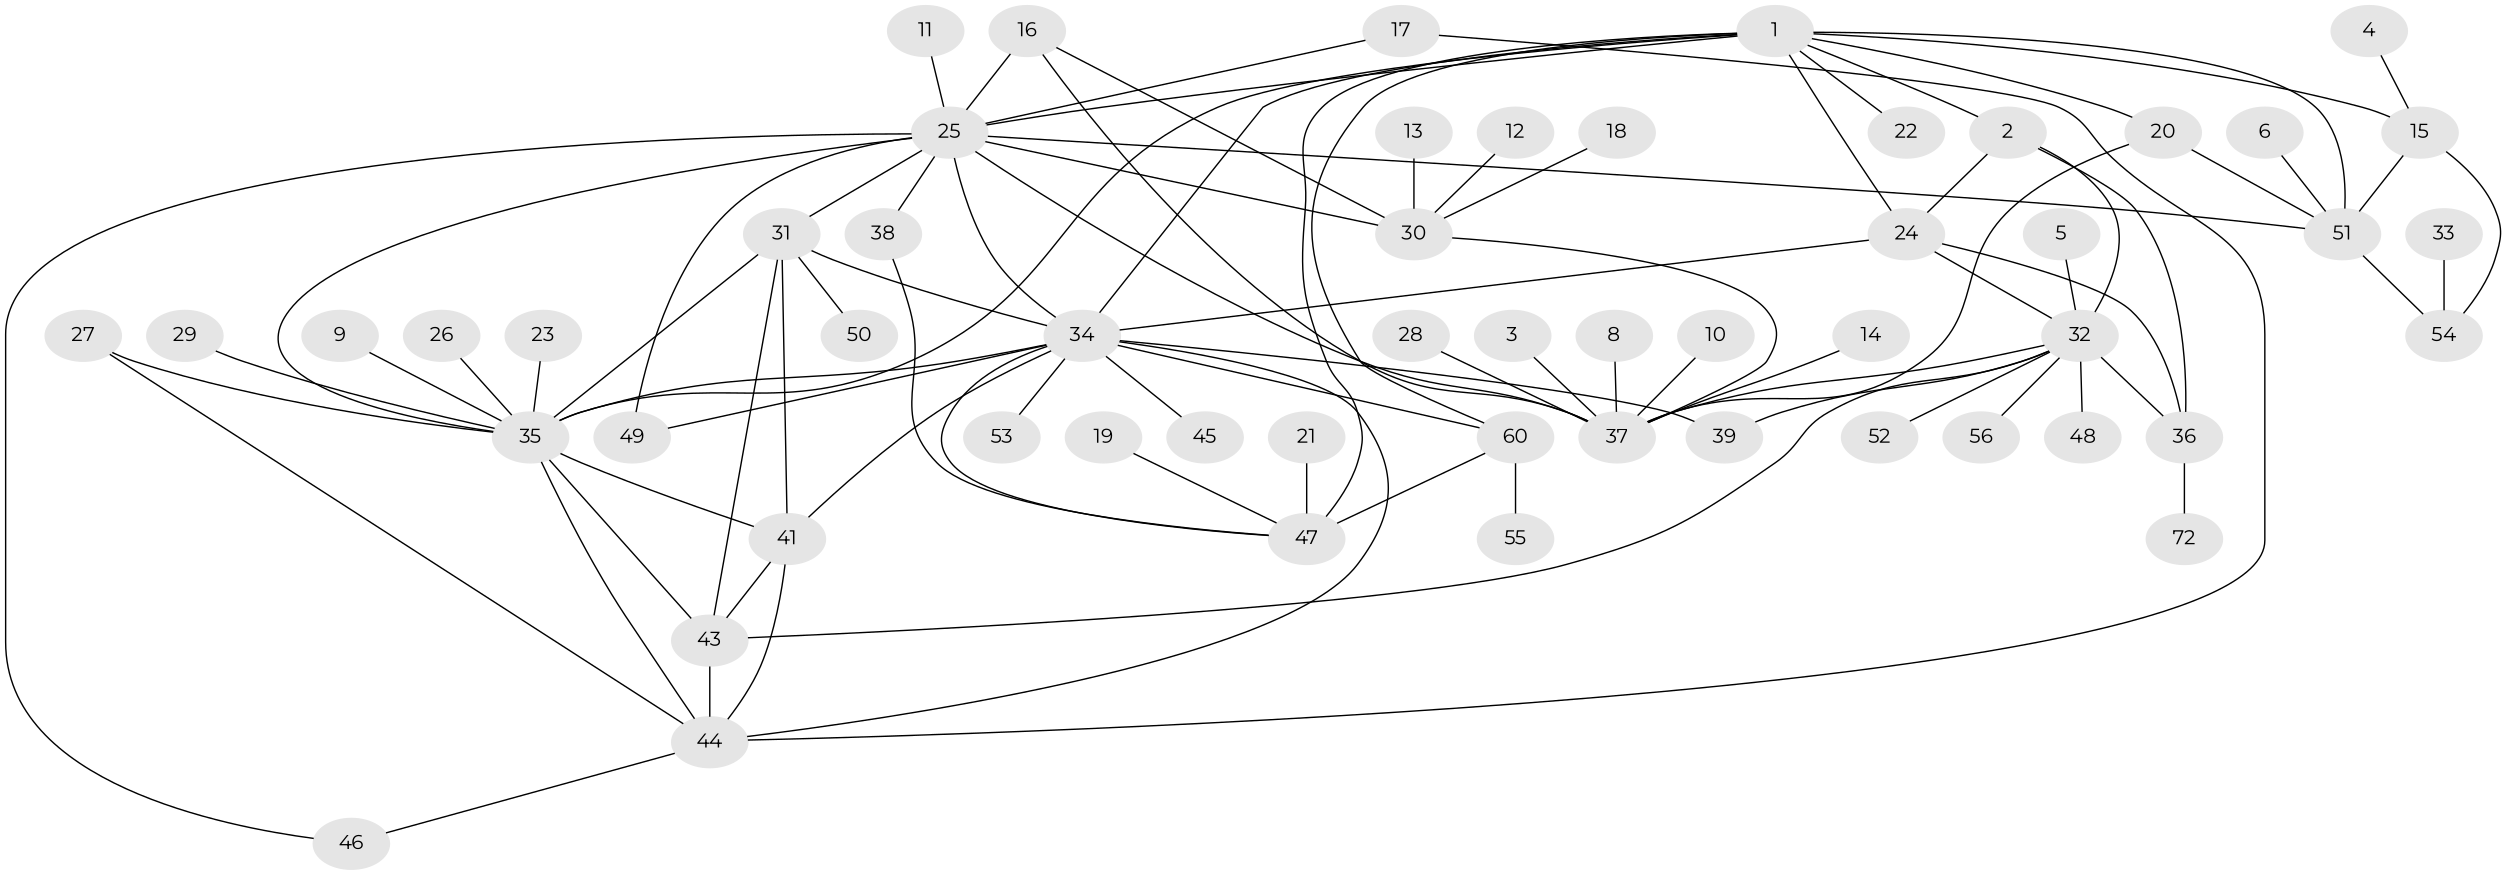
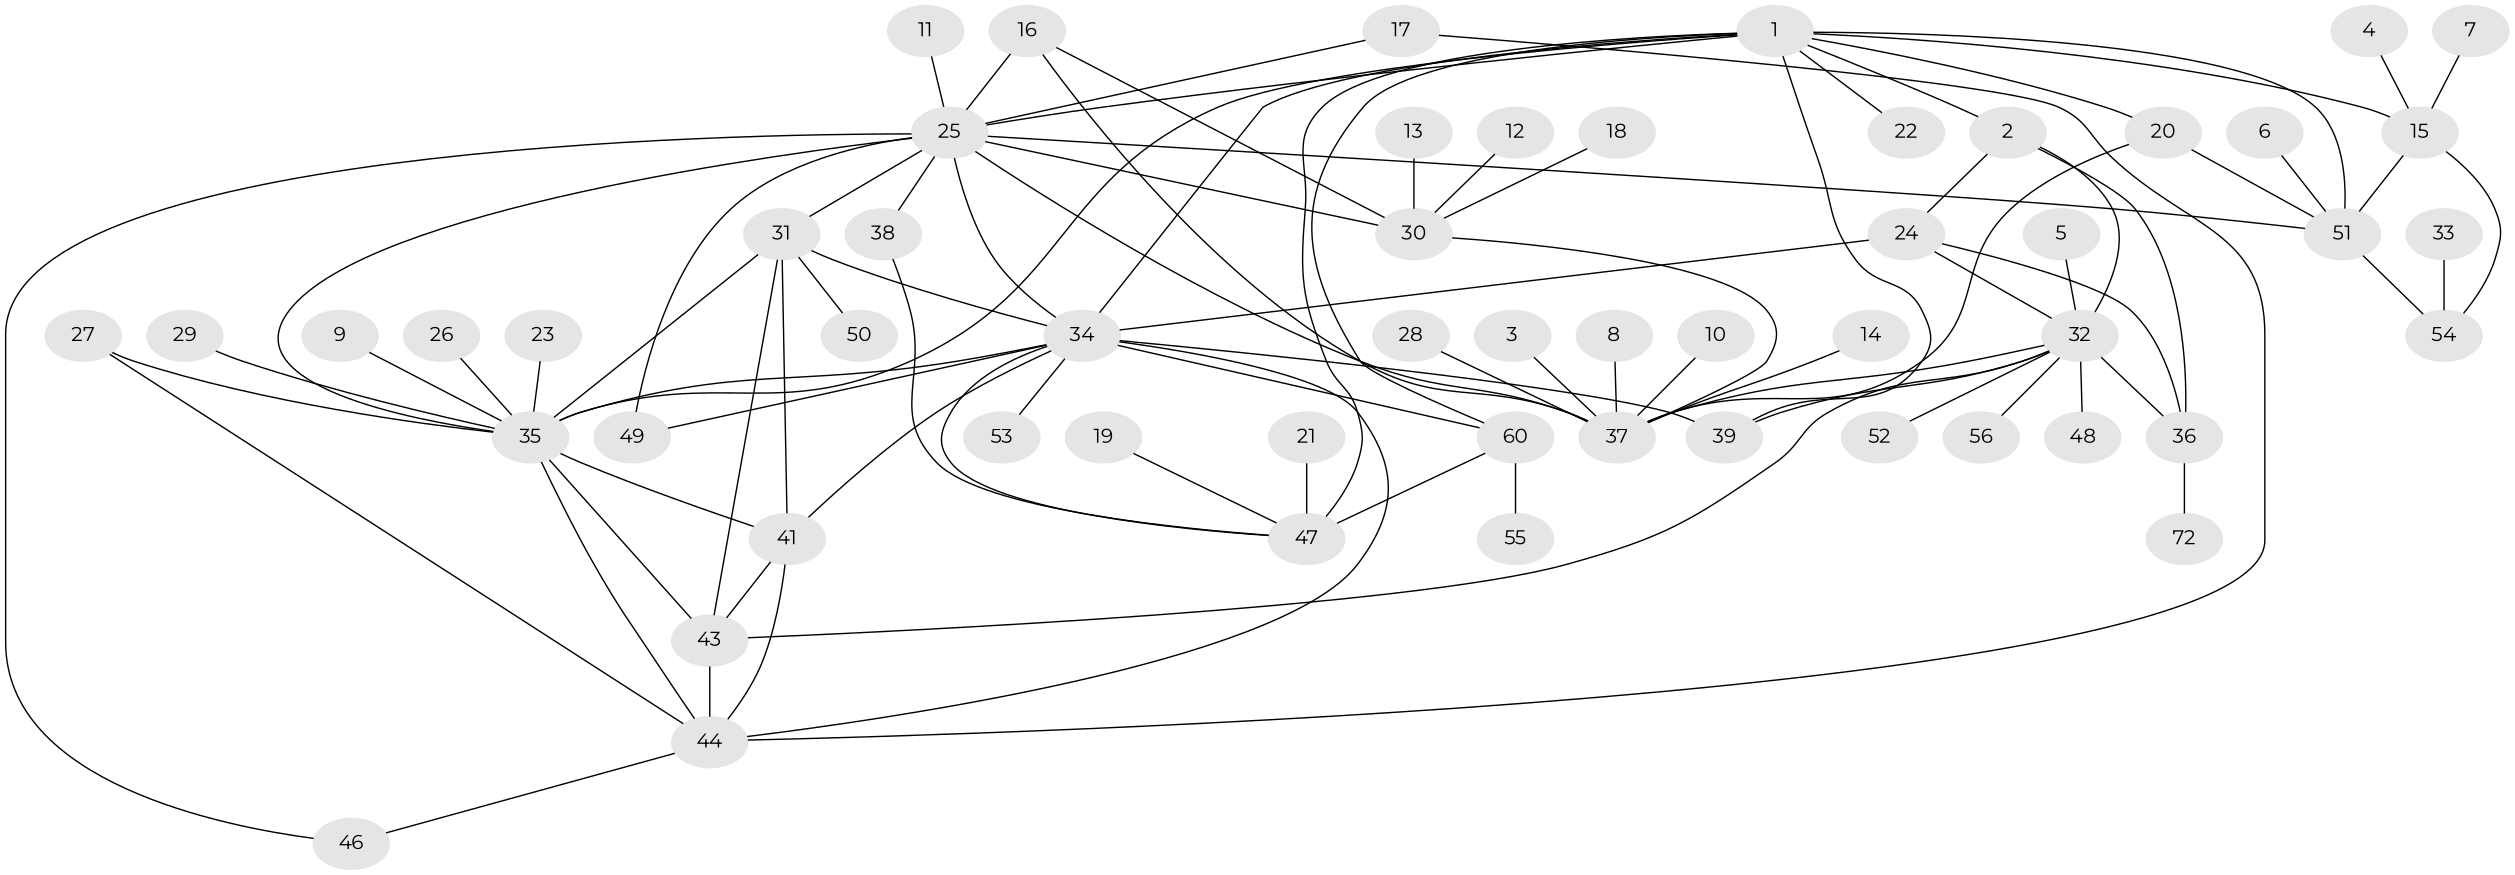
none -> (2471, 31)
(1839, 133) -> (1900, 288)
(1205, 437) -> none
